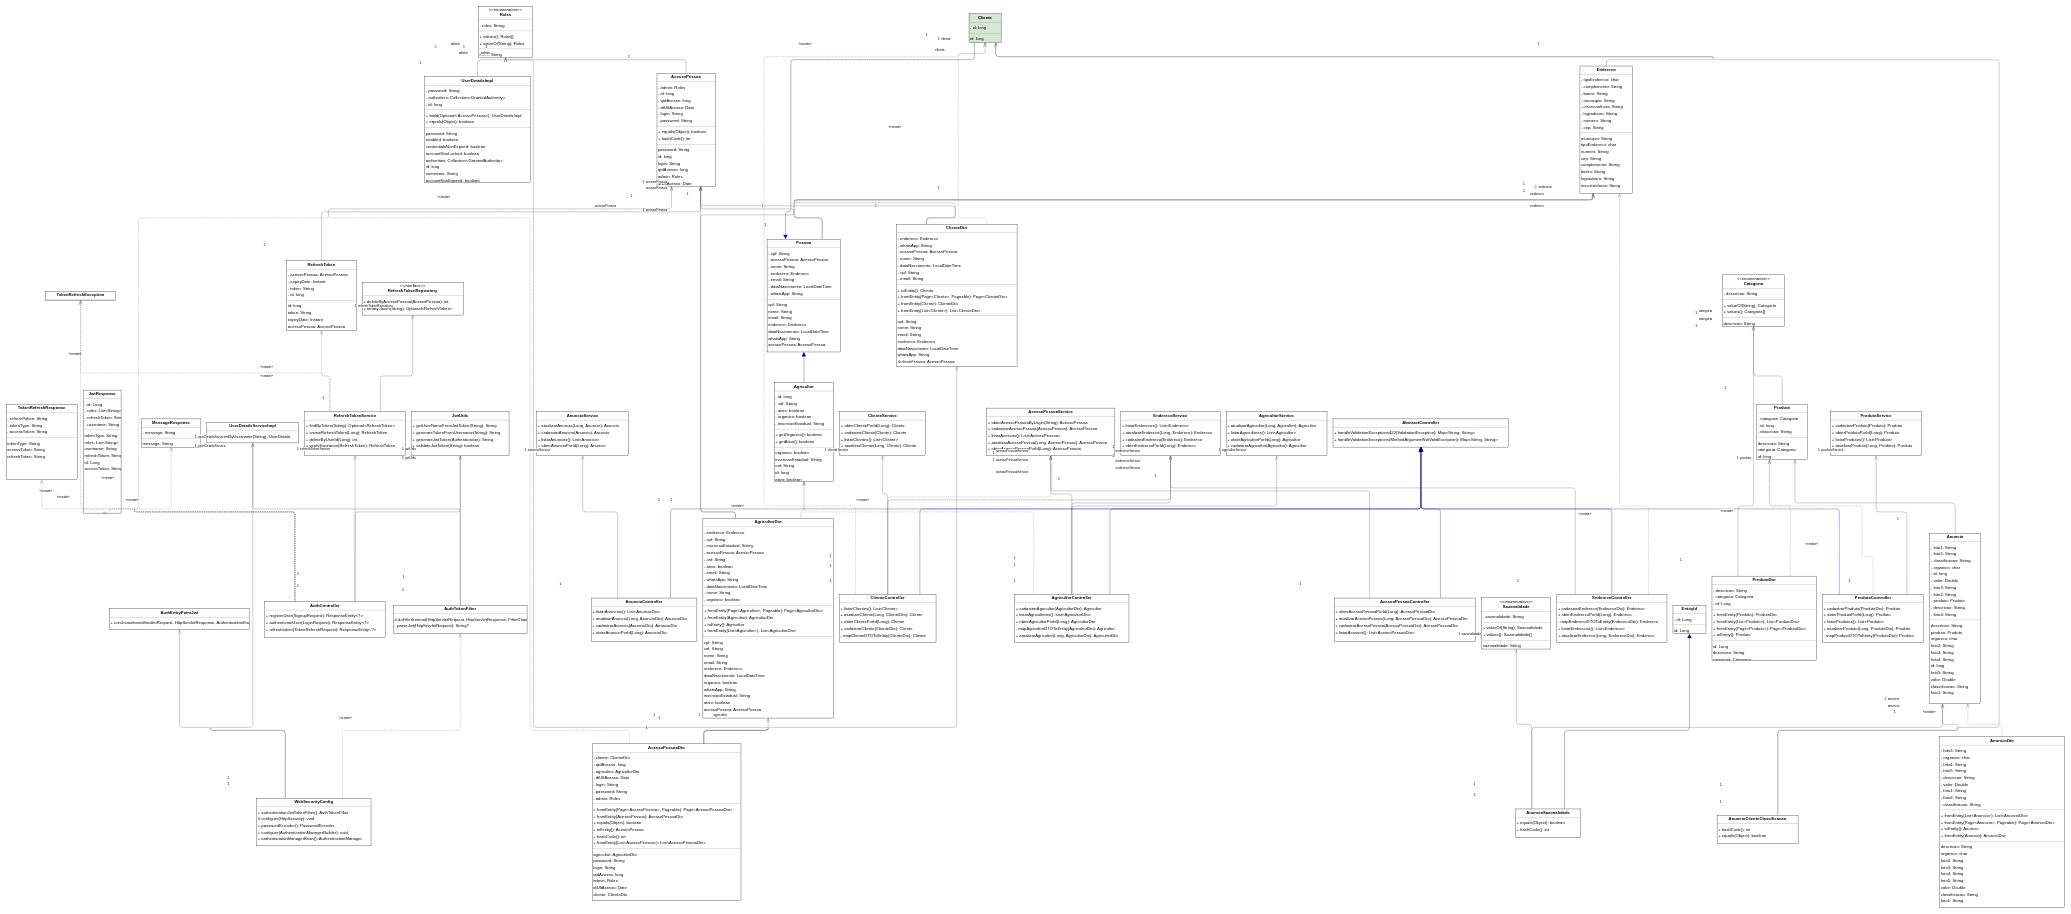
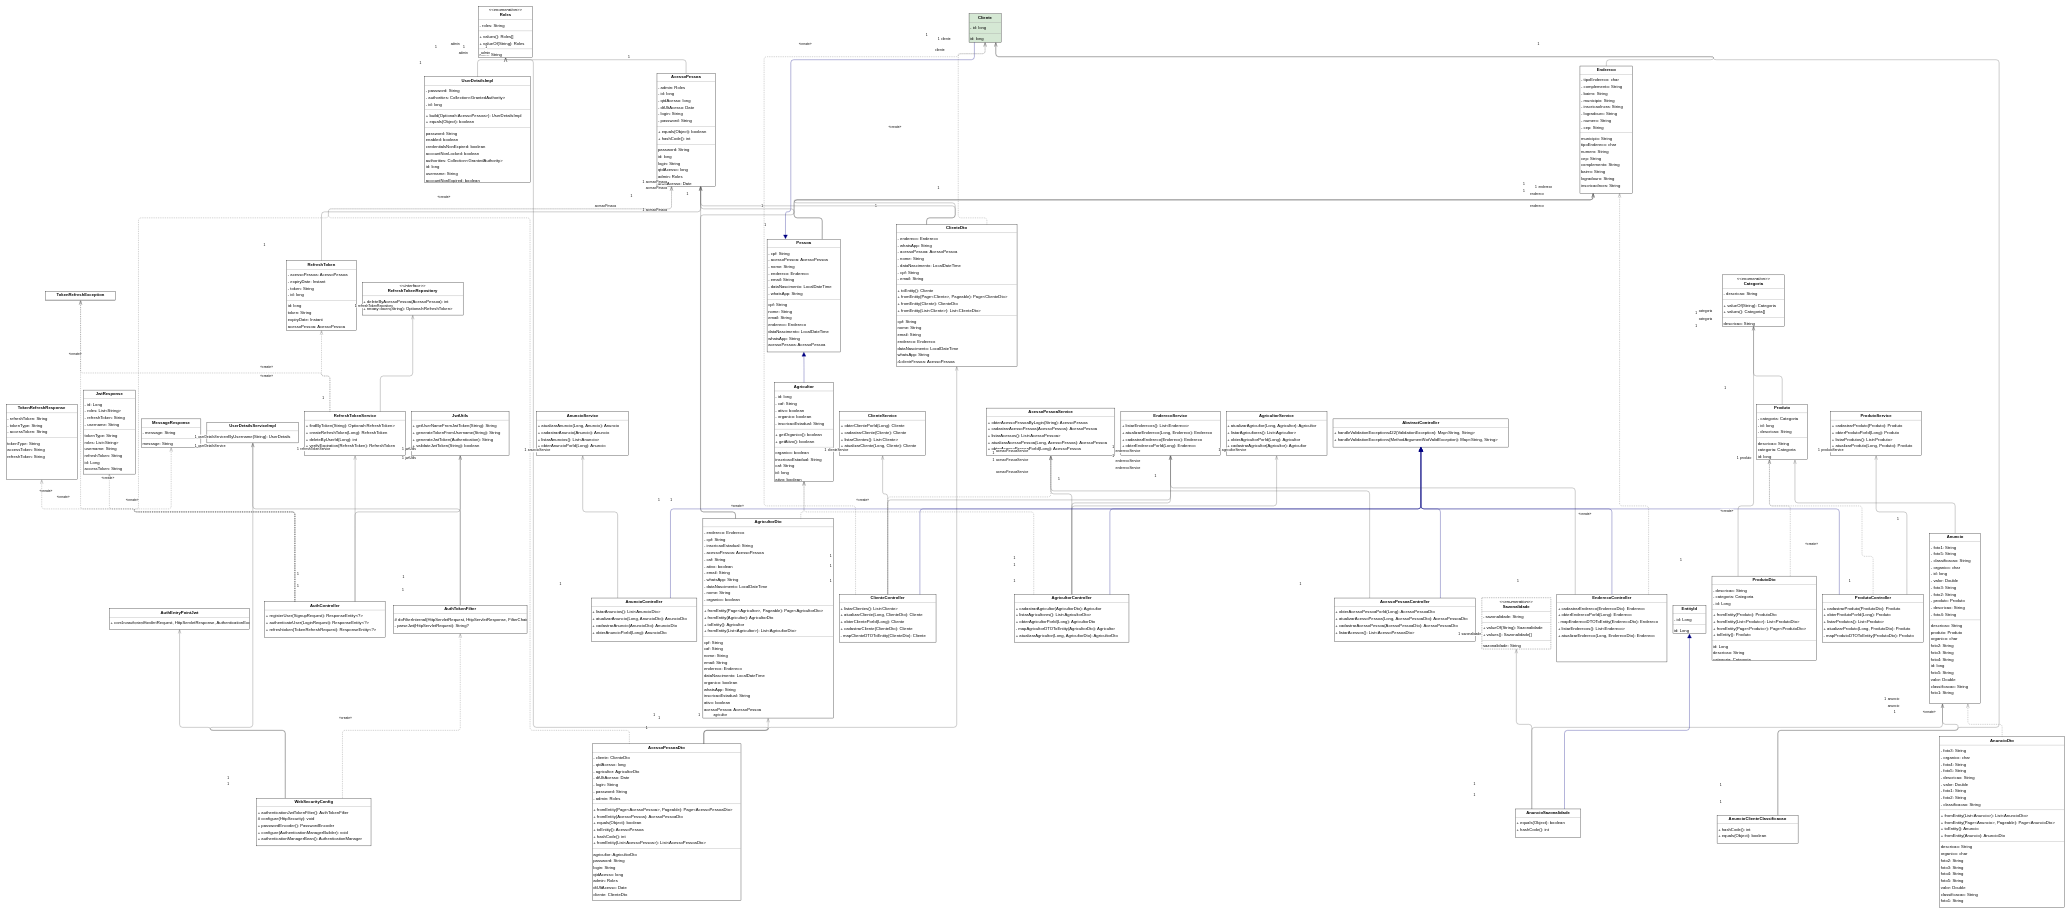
(102, 451) -> (109, 432)
(1612, 618) -> (1612, 628)
(1516, 623) -> (1516, 623)
